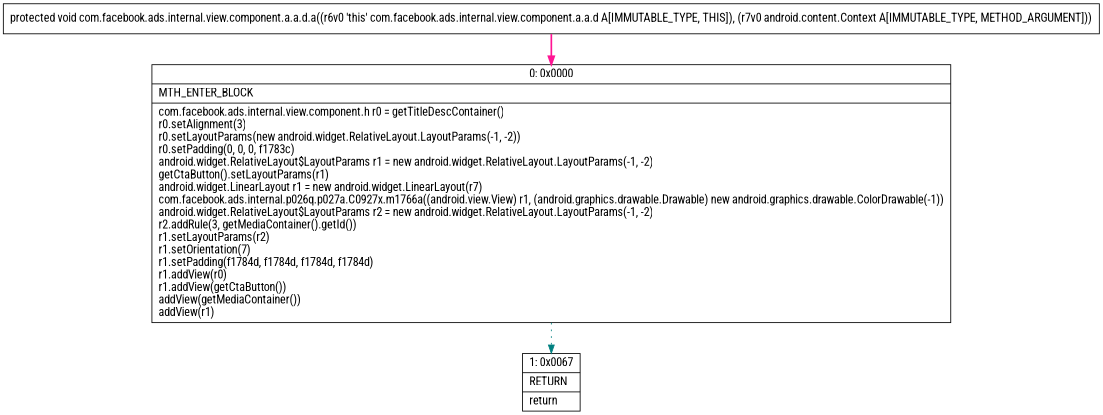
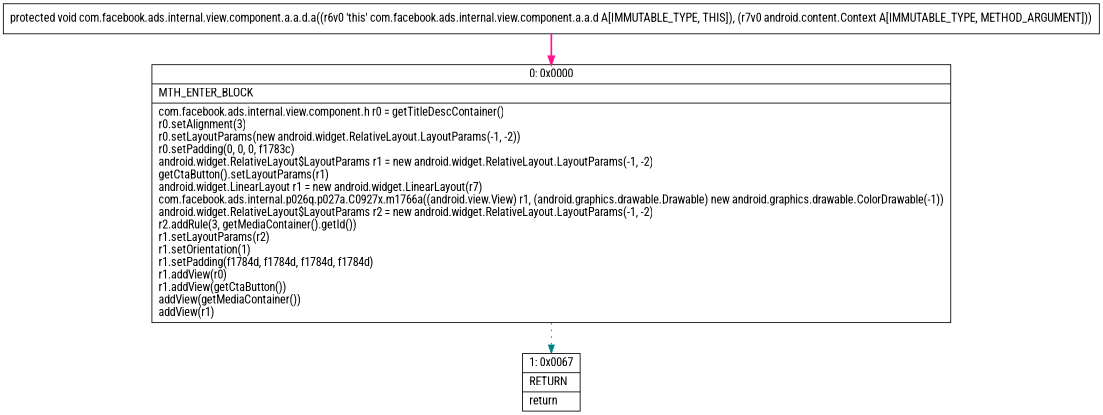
(205, 250) -> (205, 250)
